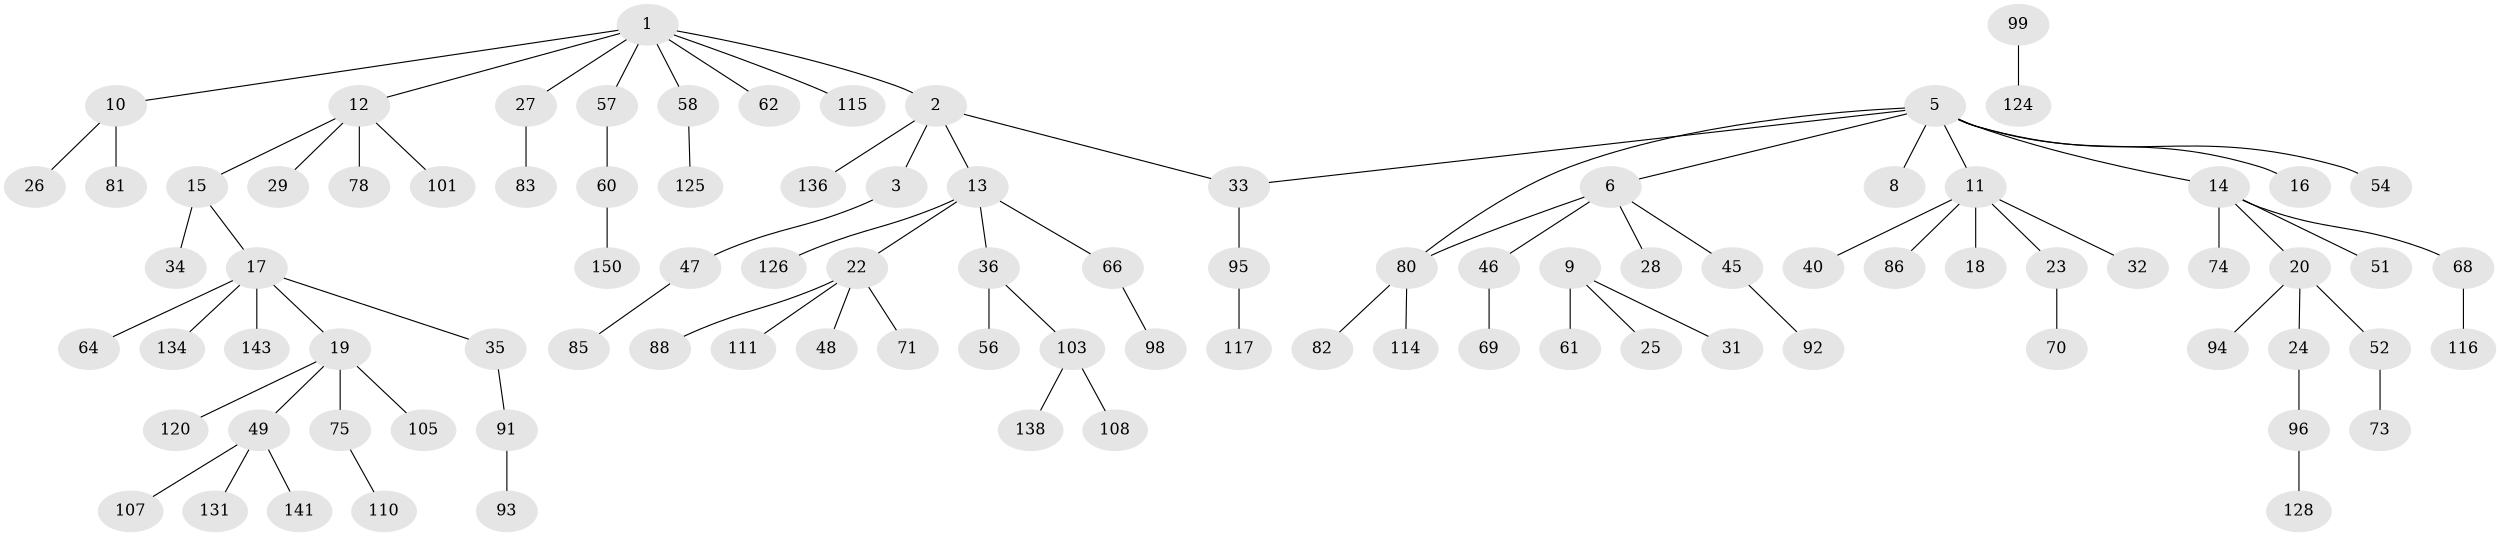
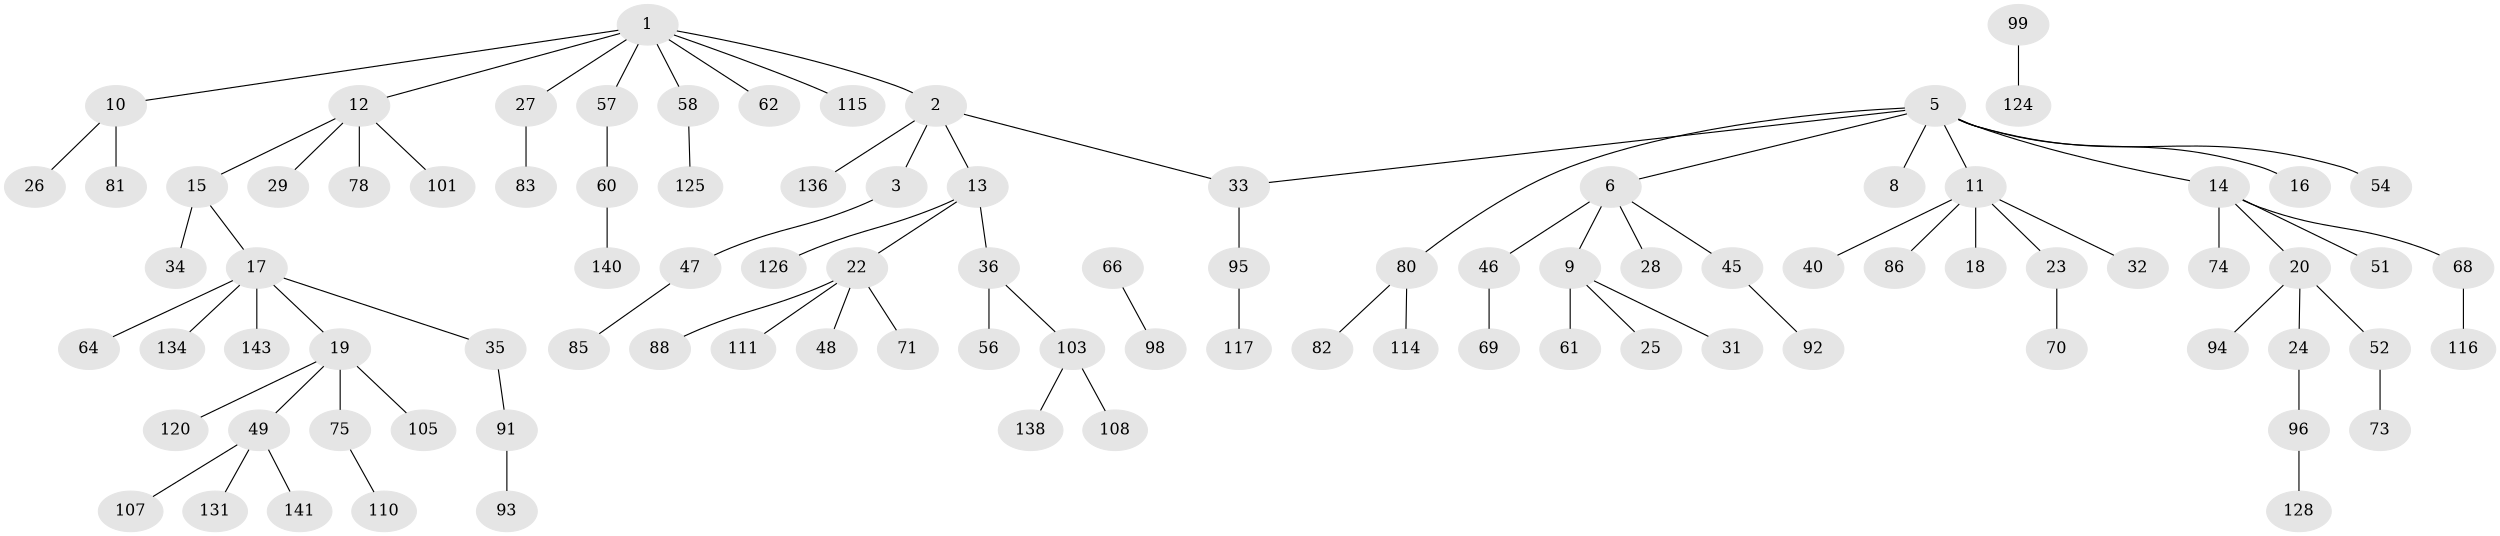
(1507, 225) -> (1590, 228)
(1045, 228) -> none
(607, 268) -> (607, 268)
